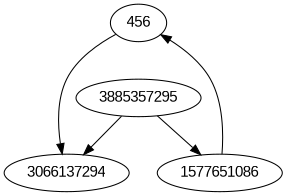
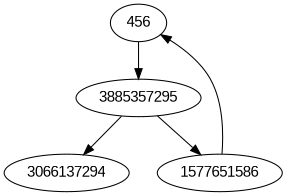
(67, 78) -> (139, 55)
(220, 173) -> (220, 173)
